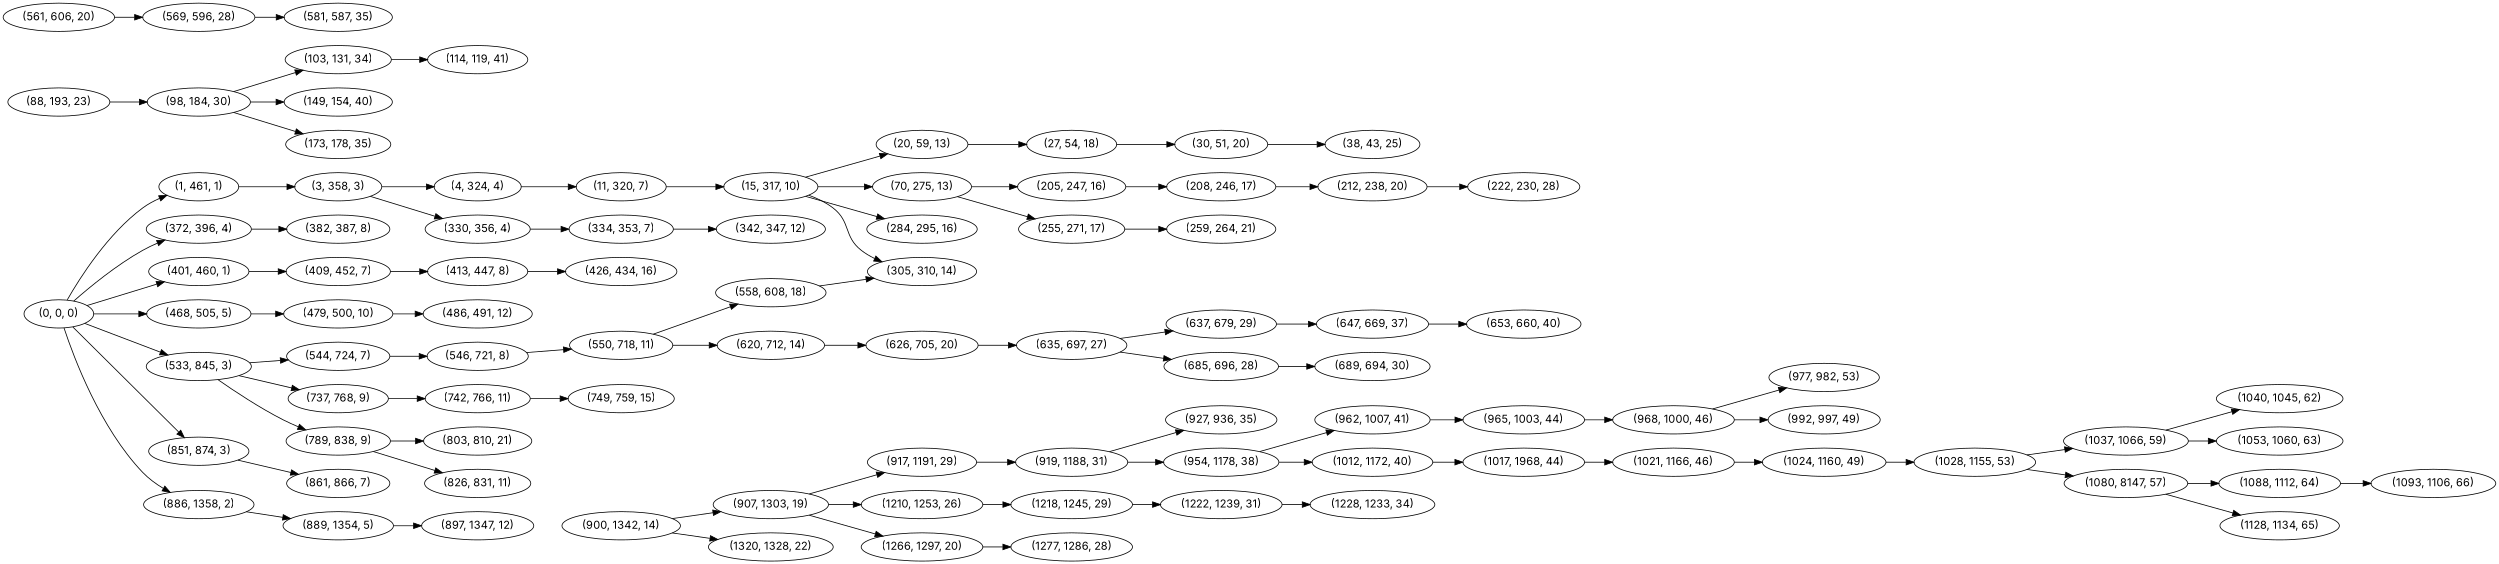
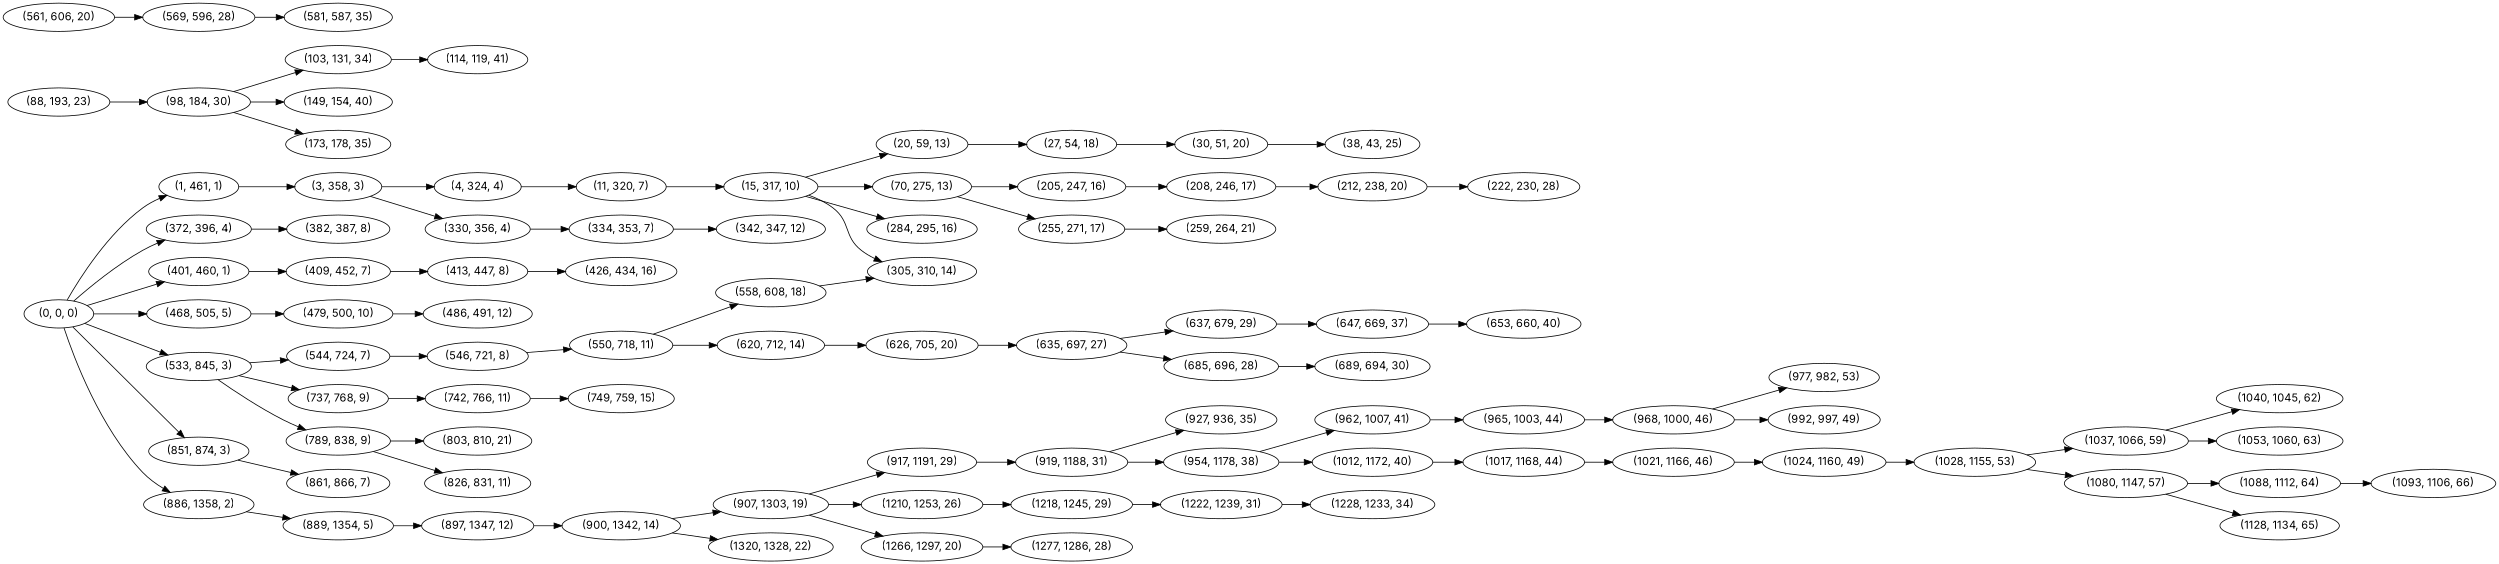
(1524, 462) -> (1524, 462)
(2126, 483) -> (2126, 483)
none -> (544, 526)
